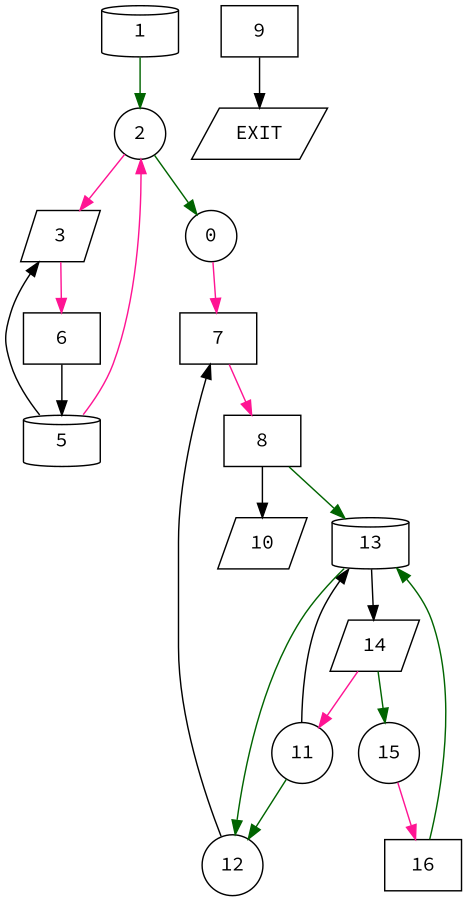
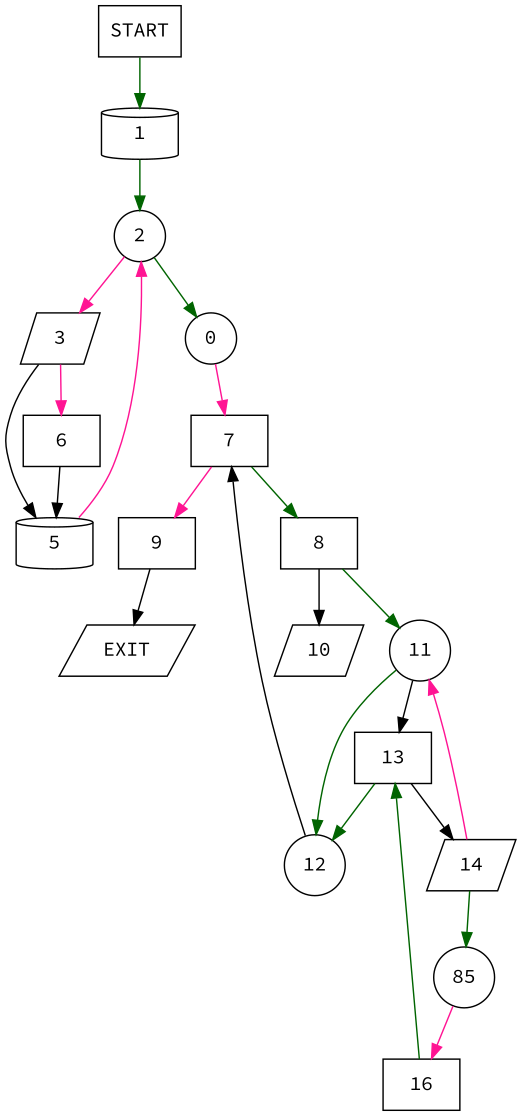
none -> (140, 31)
(6, 346) -> (6, 433)
(238, 383) -> (270, 487)
none -> (197, 486)
(312, 488) -> (366, 593)
(370, 543) -> (393, 758)
(389, 753) -> (464, 977)
